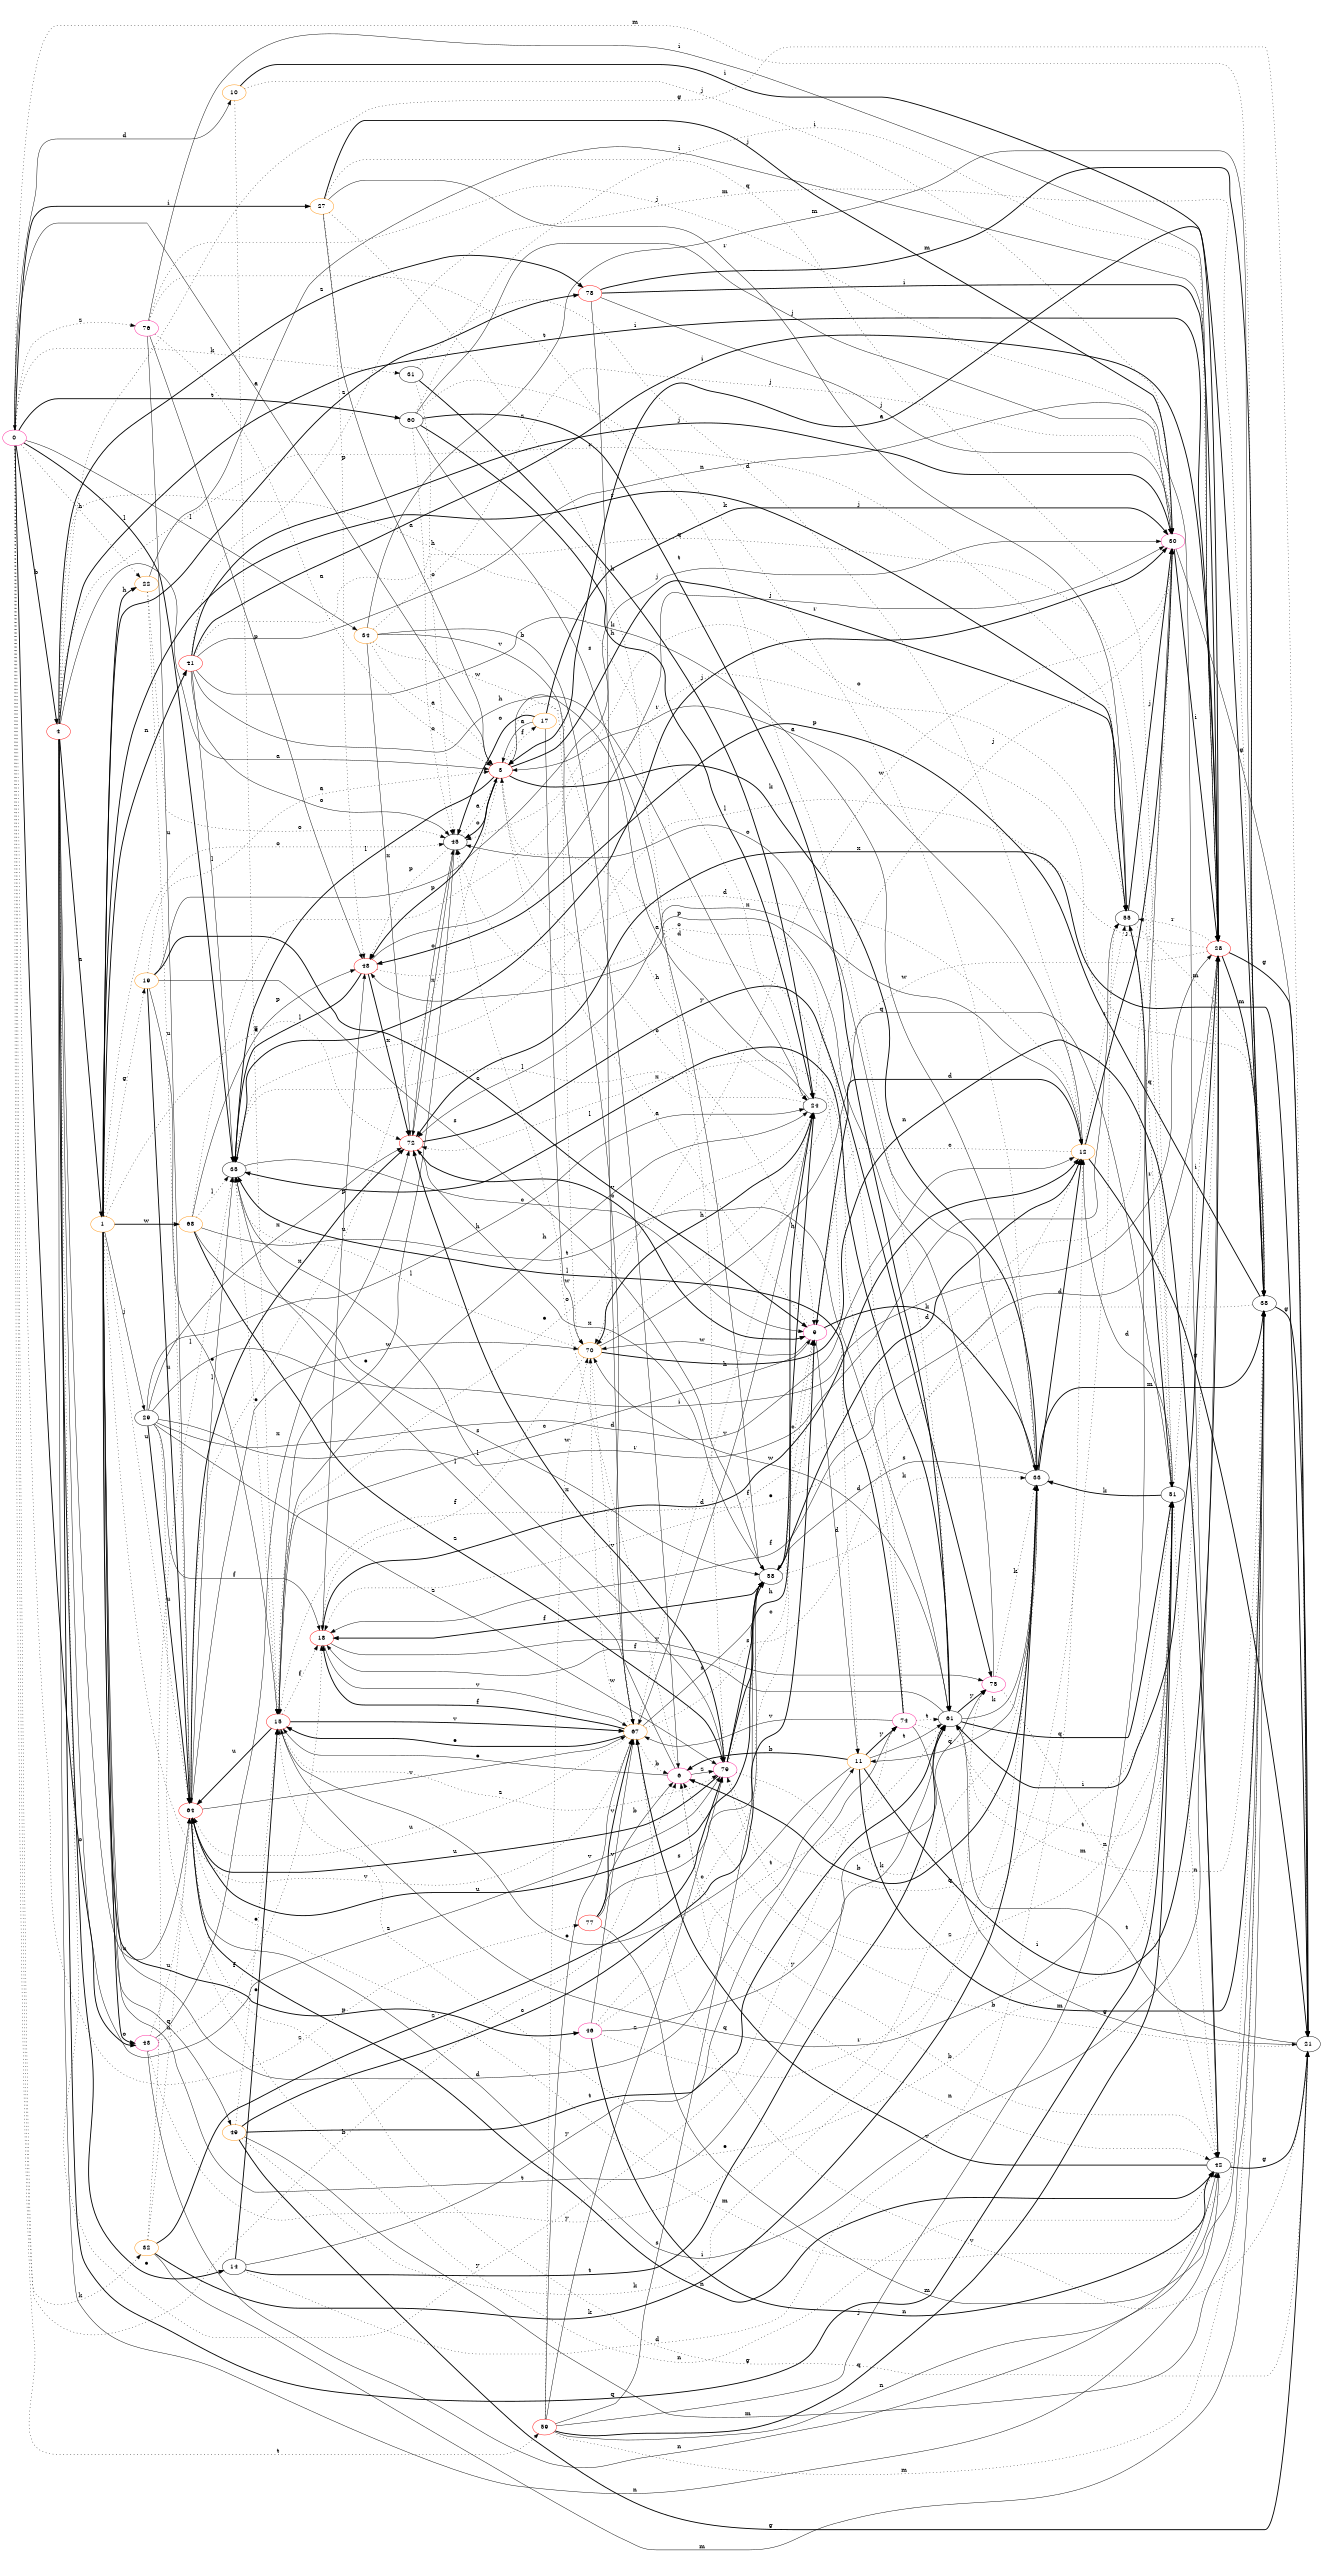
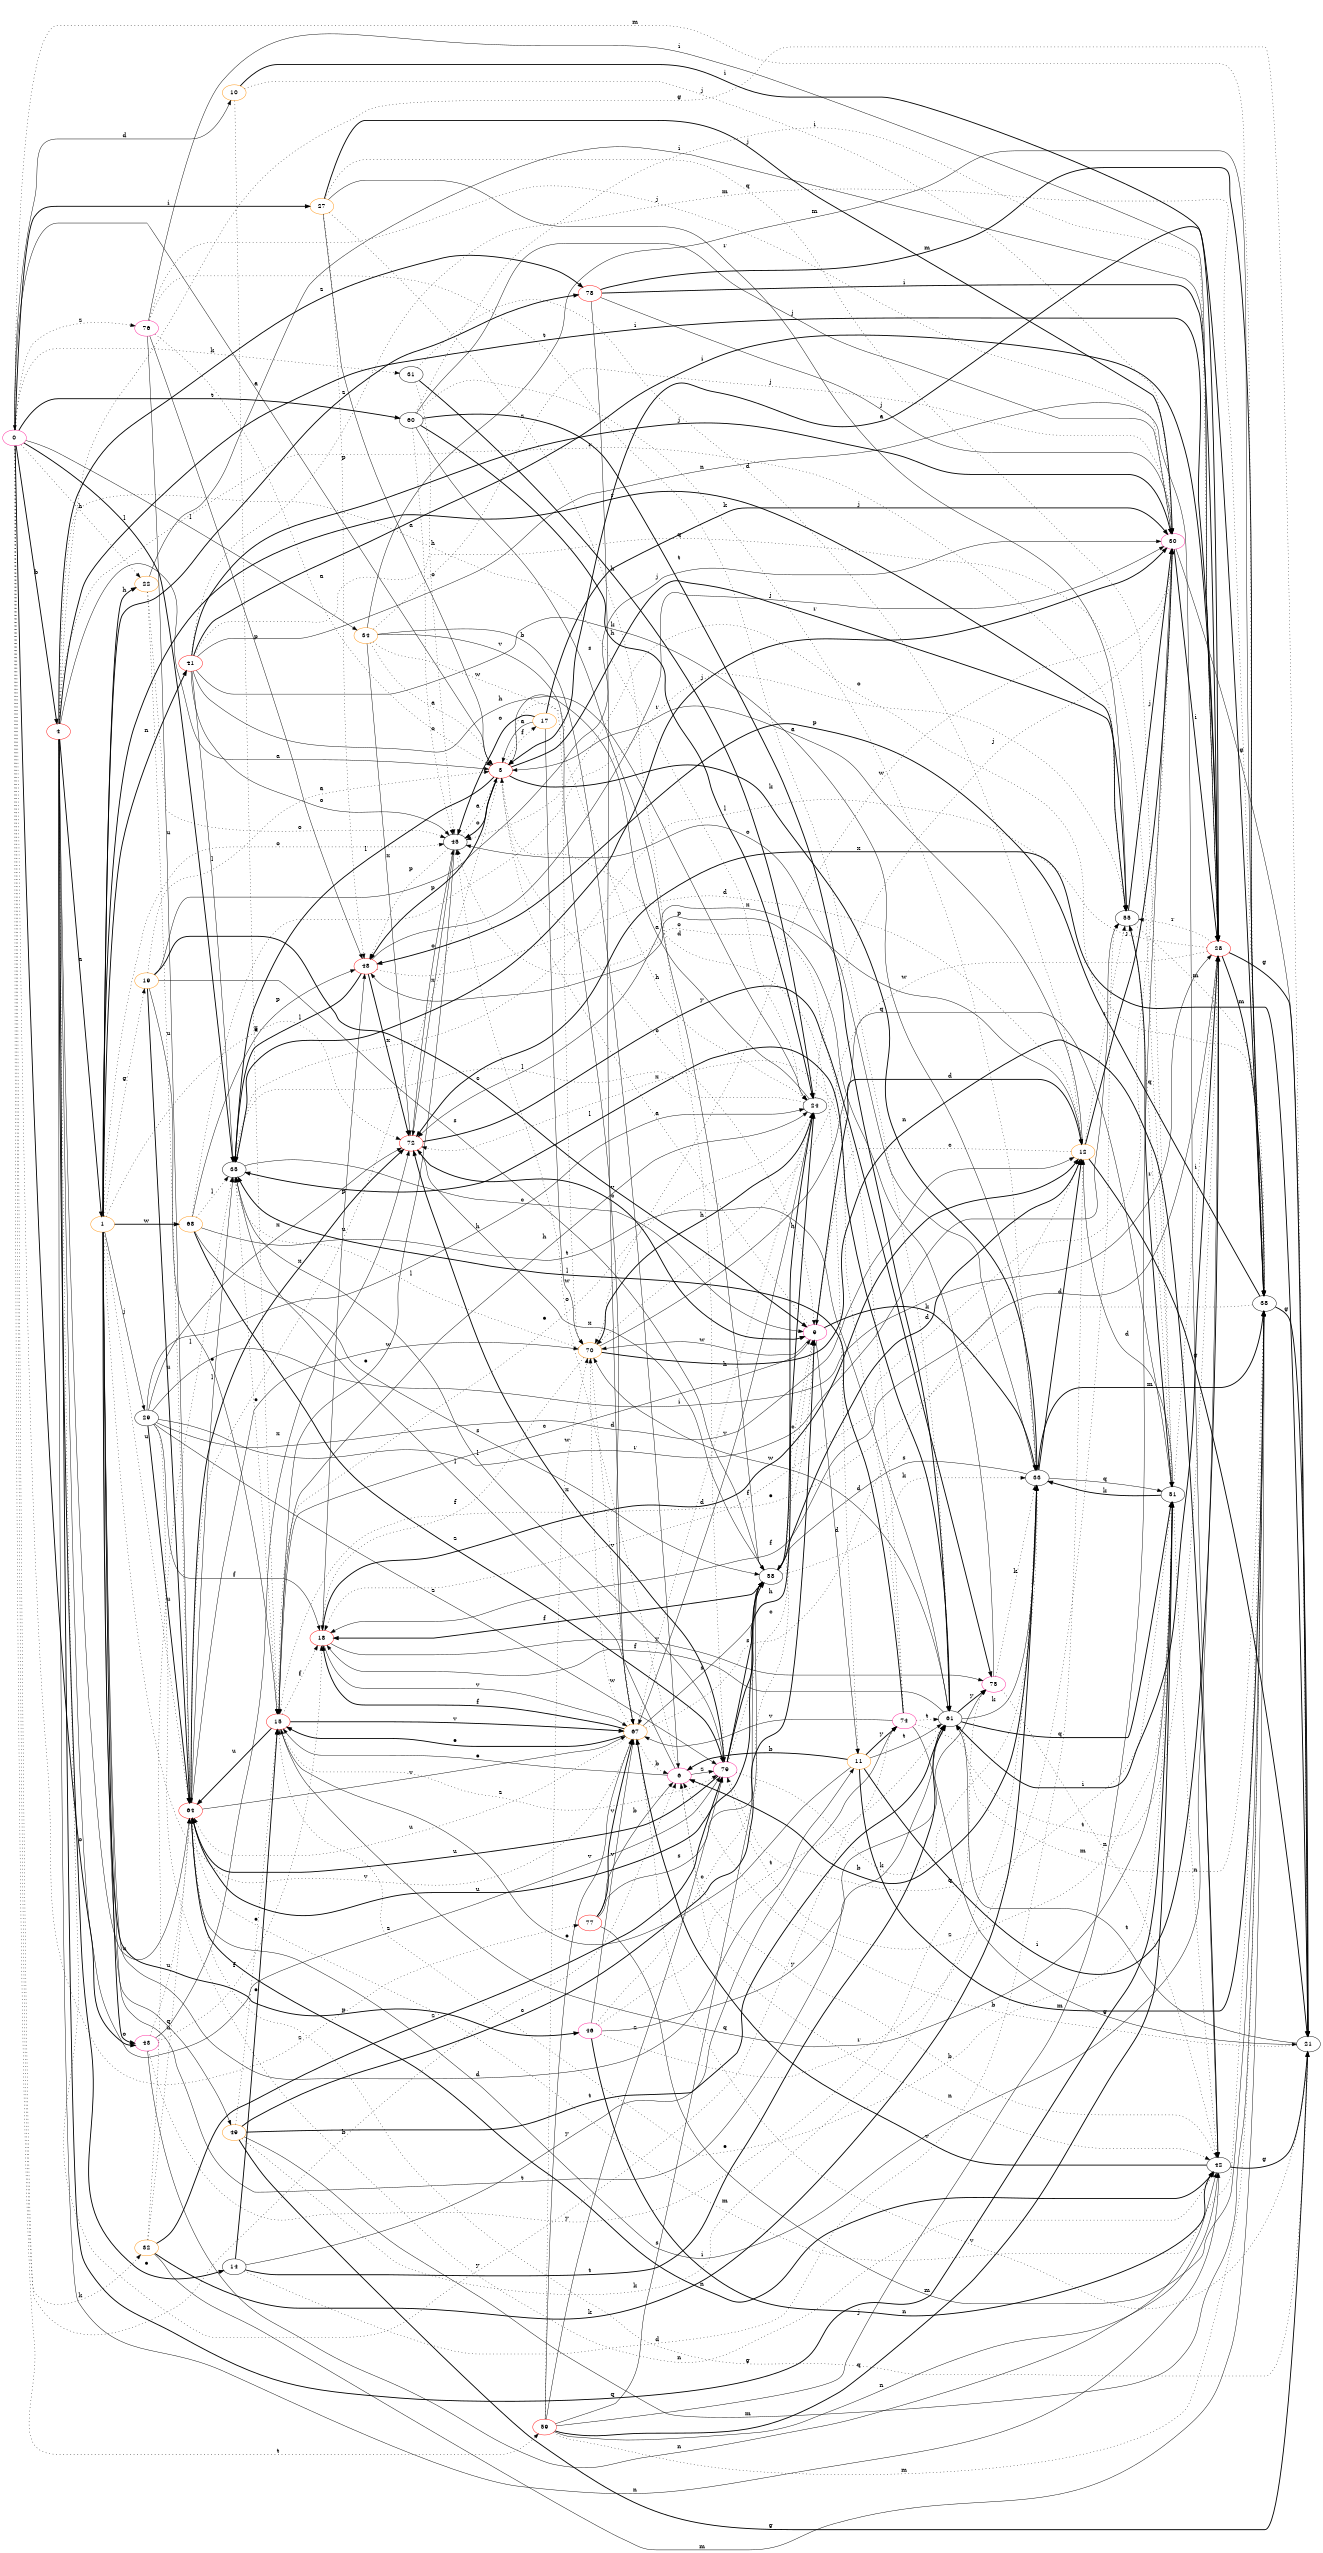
(1019, 1682) -> (1104, 1482)
